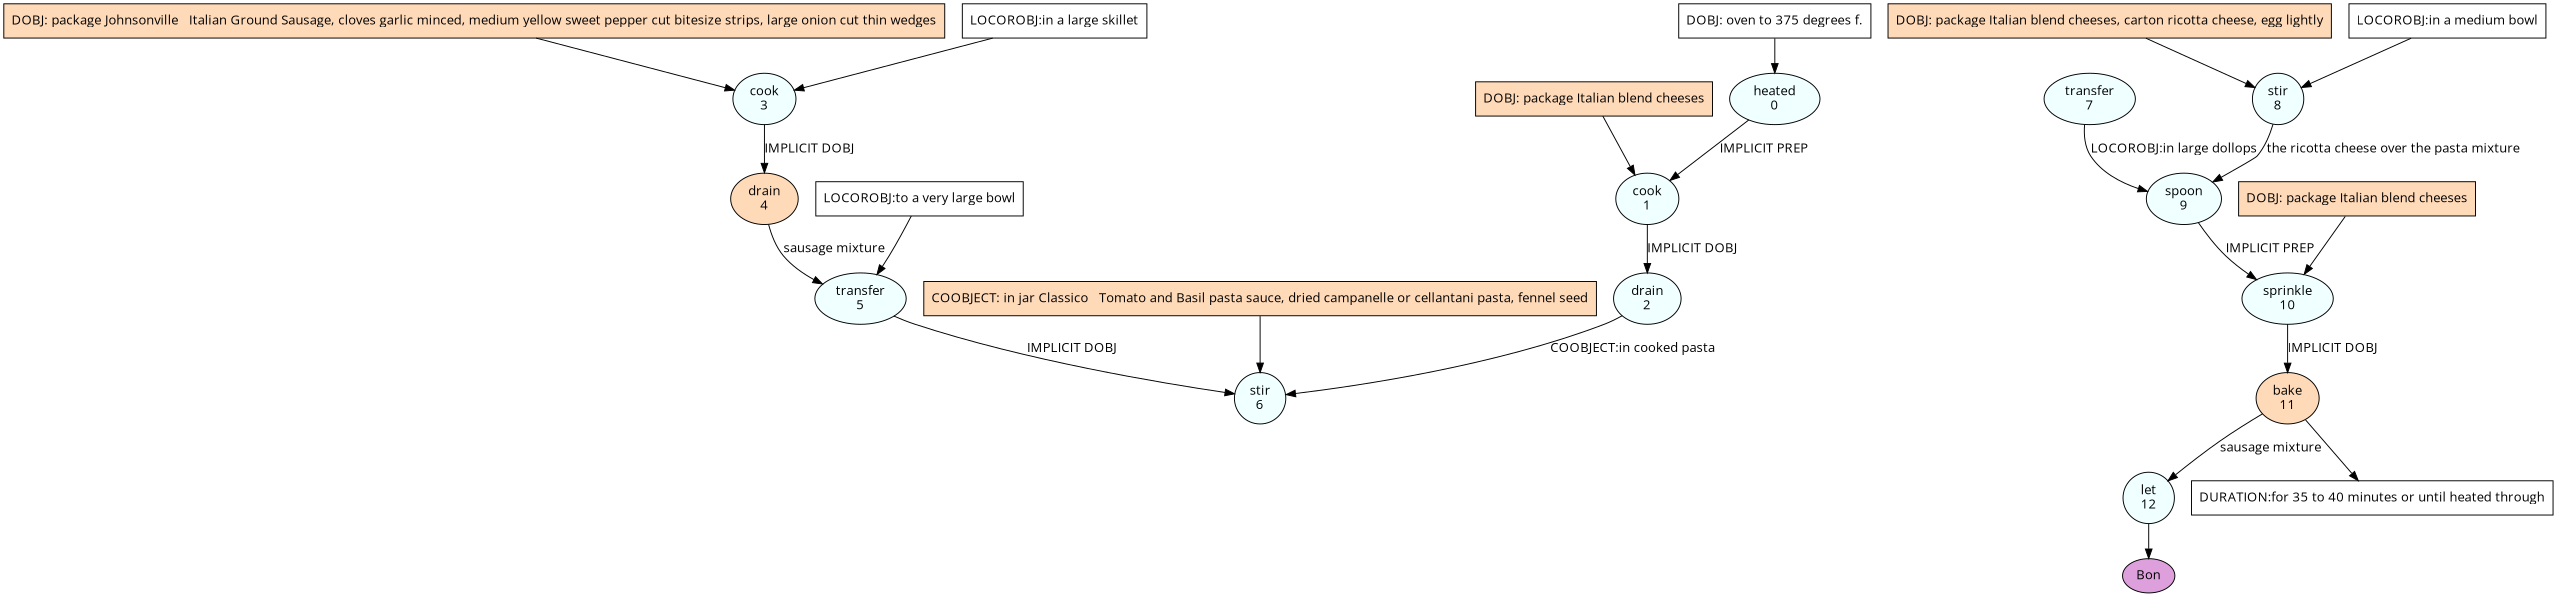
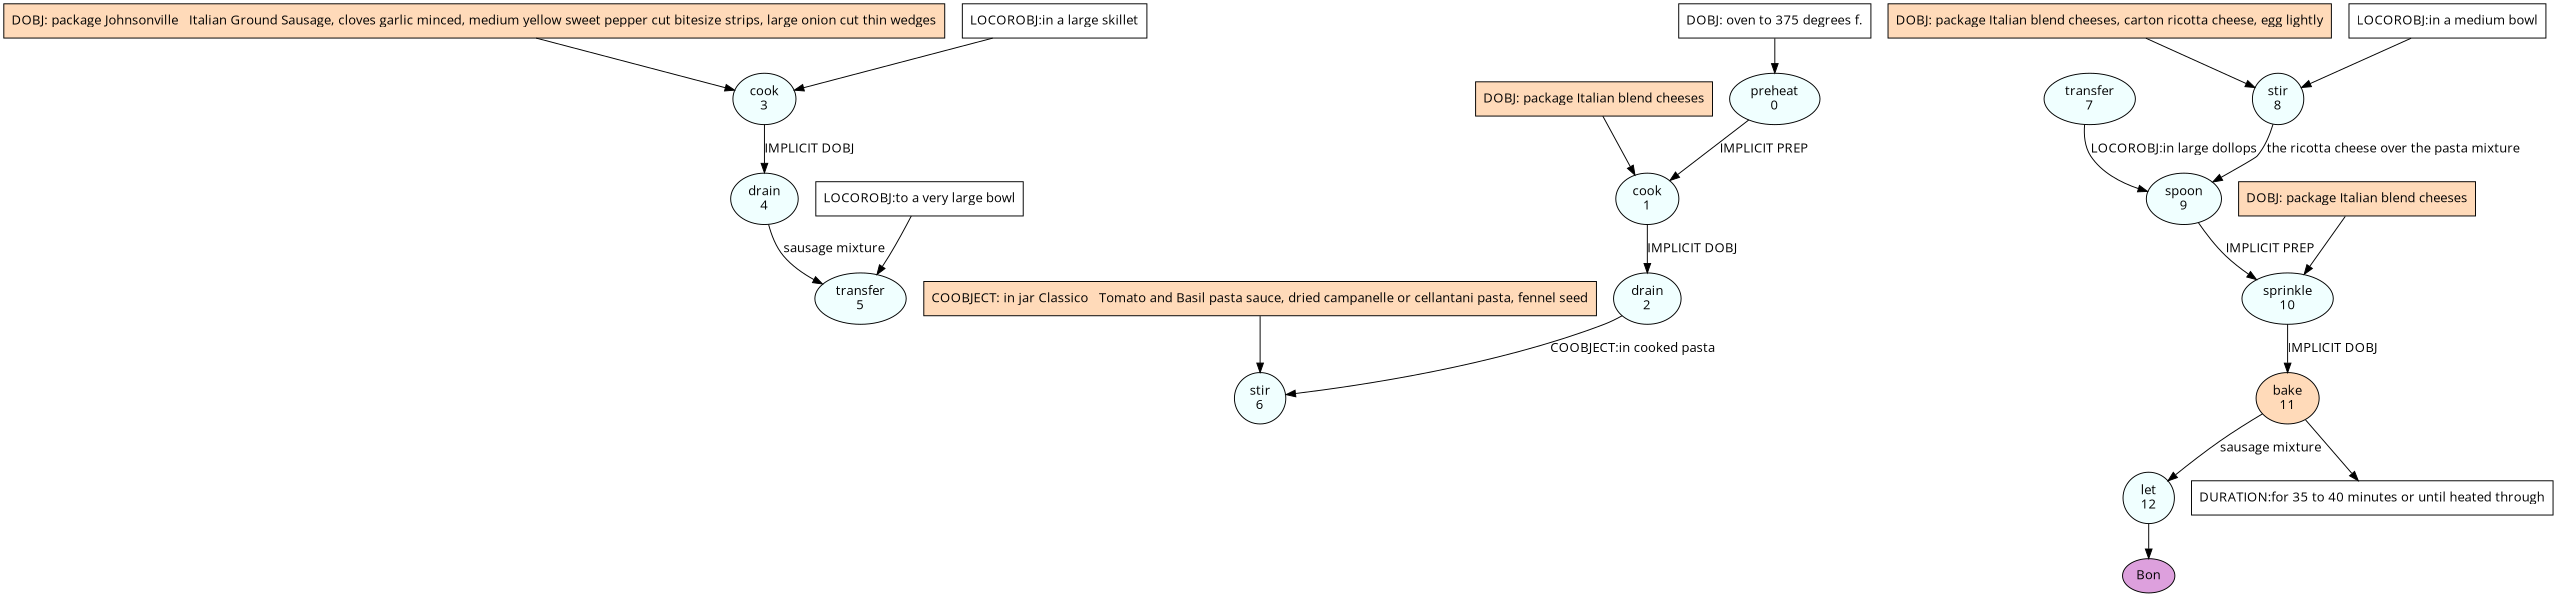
(1775, 99) -> (1775, 99)
(764, 199) -> (764, 199)
(1058, 362) -> none
